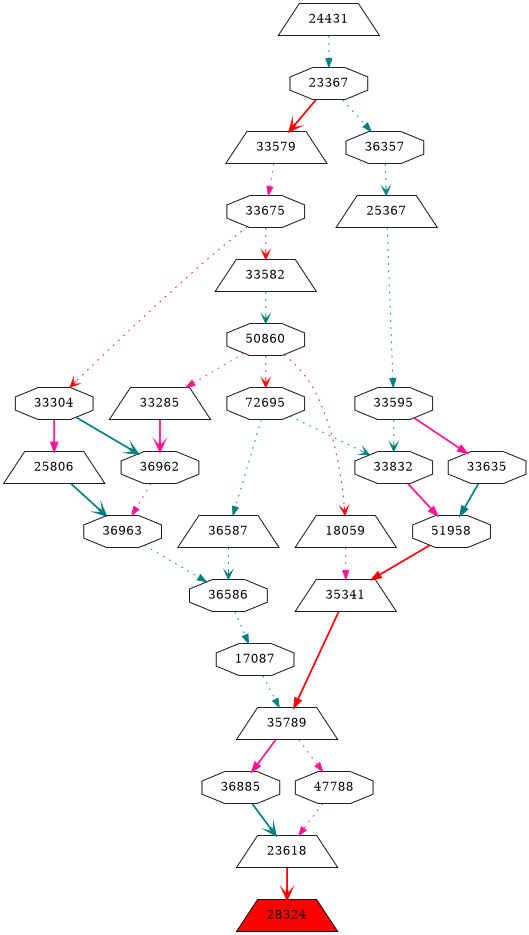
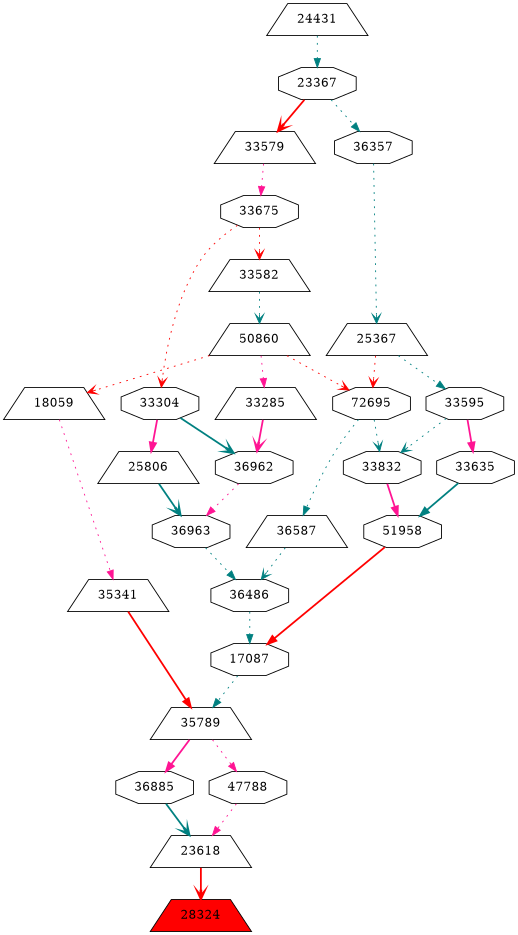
(266, 340) -> (260, 340)
none -> (375, 367)
(405, 560) -> (330, 593)
(228, 596) -> (250, 596)
